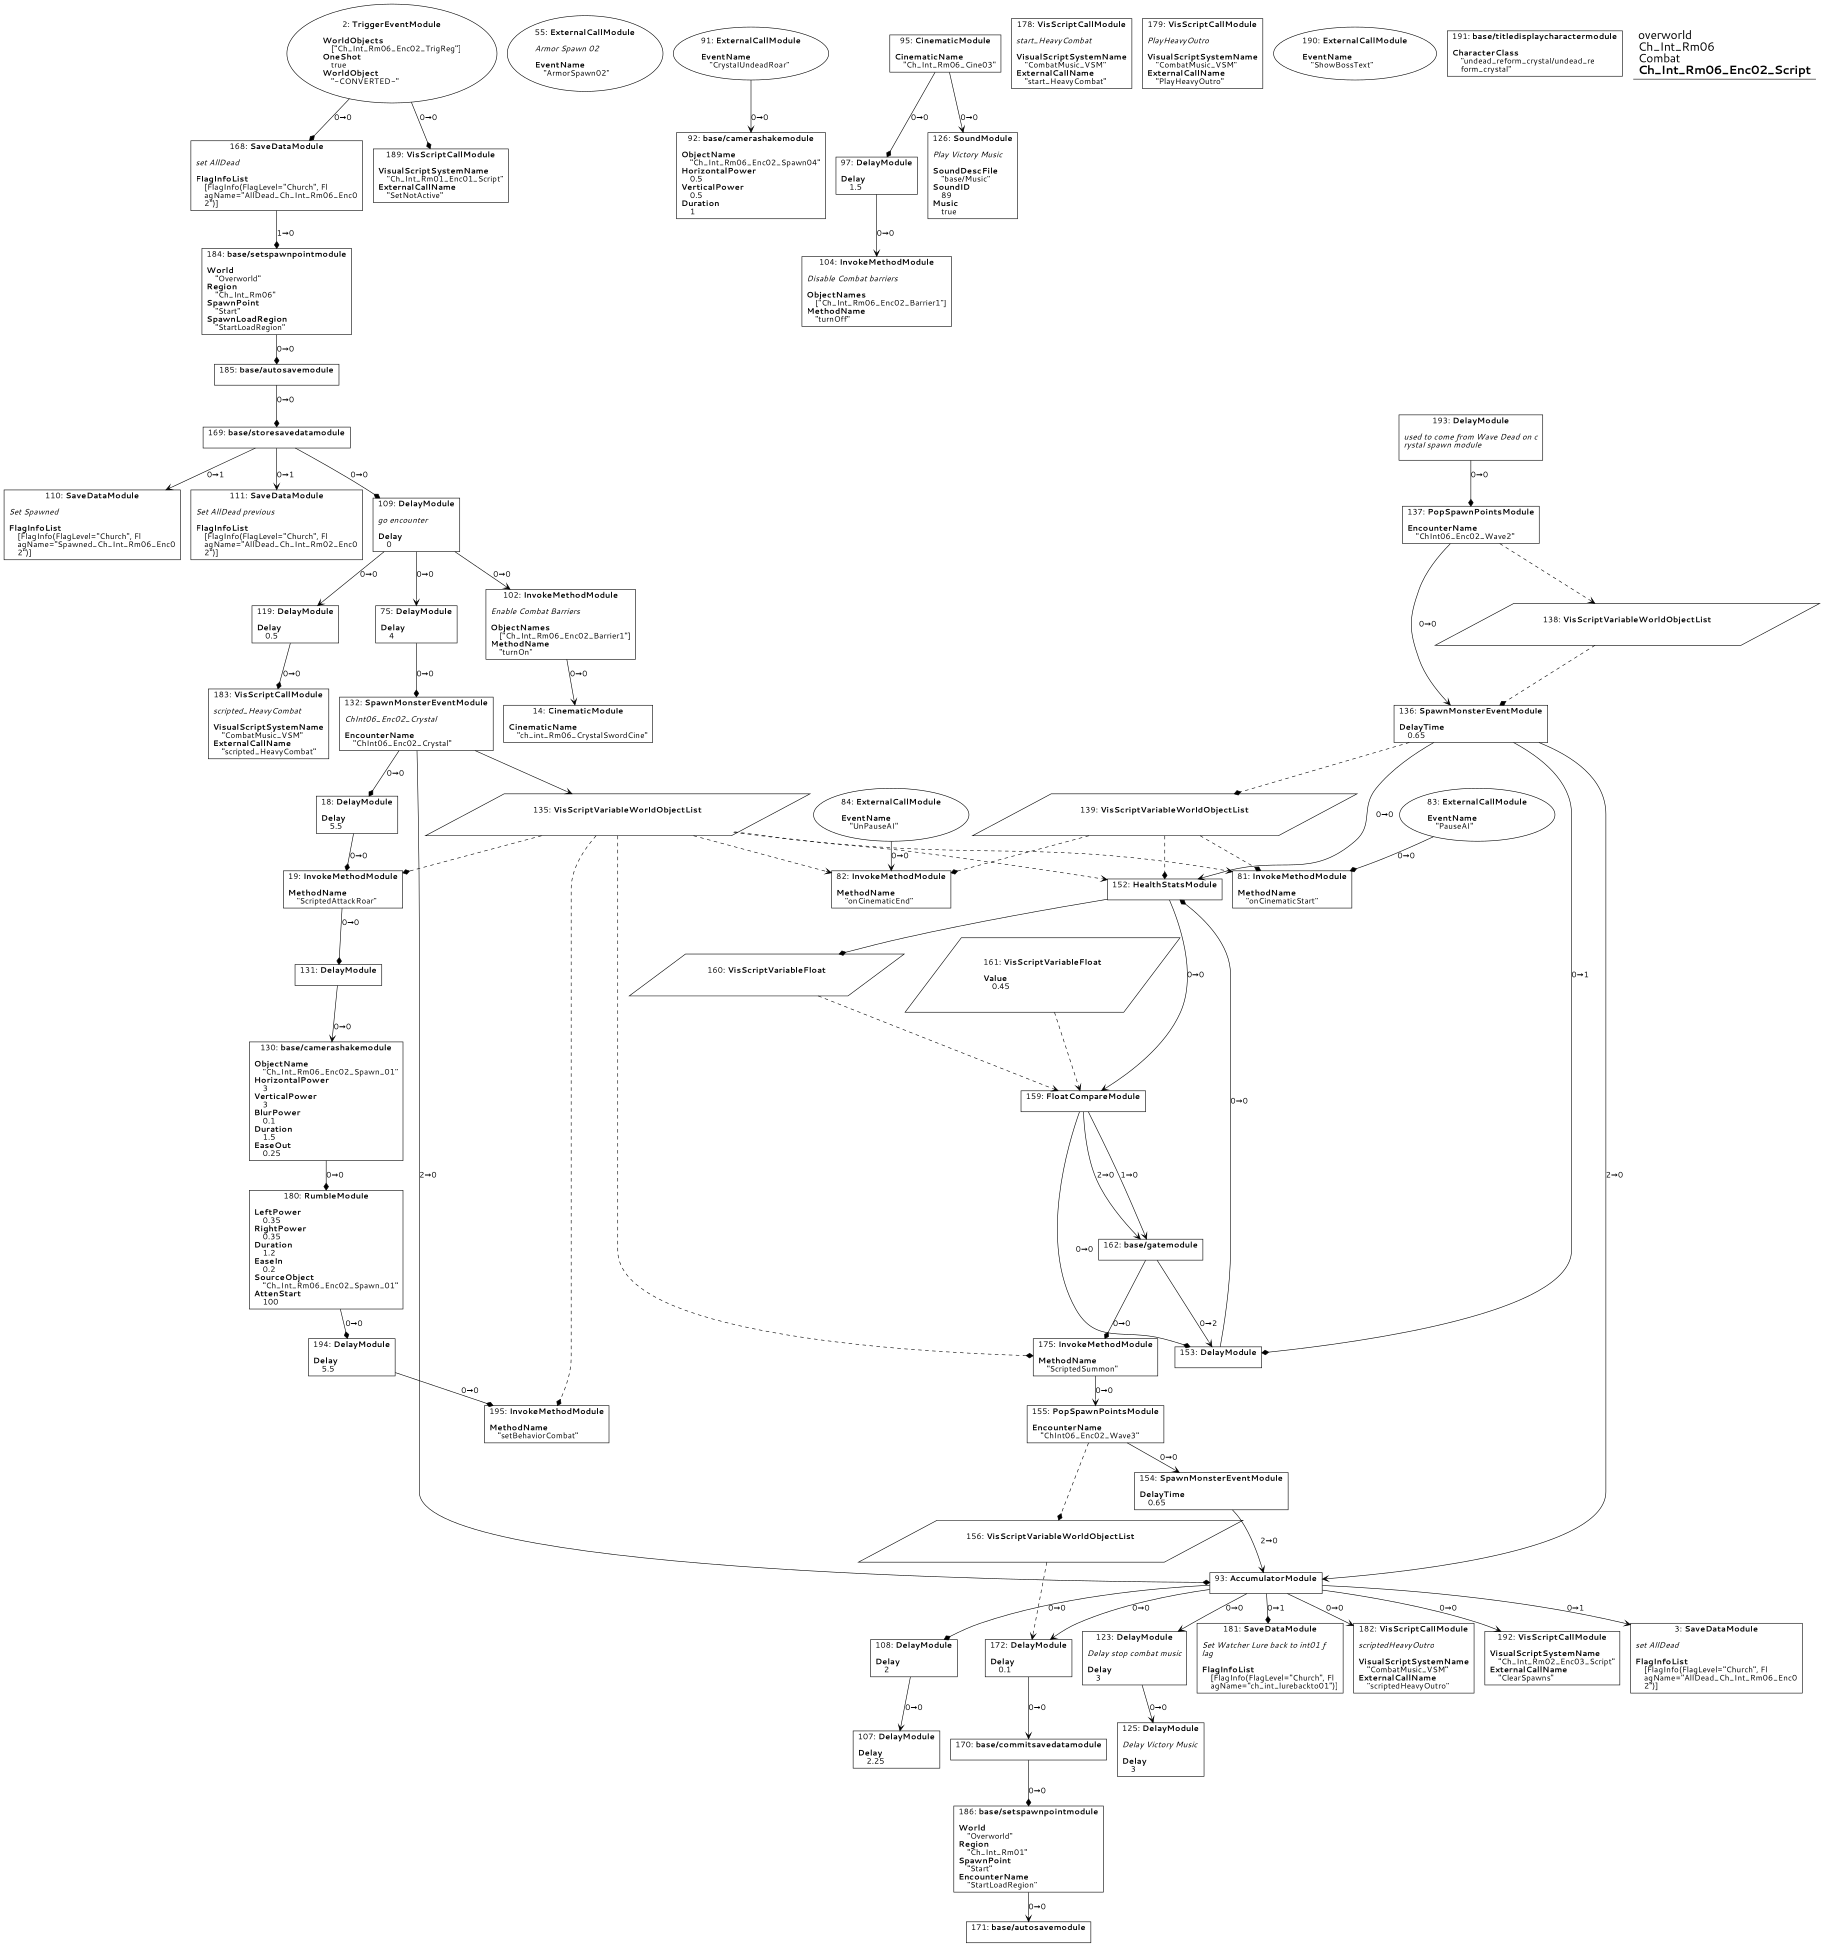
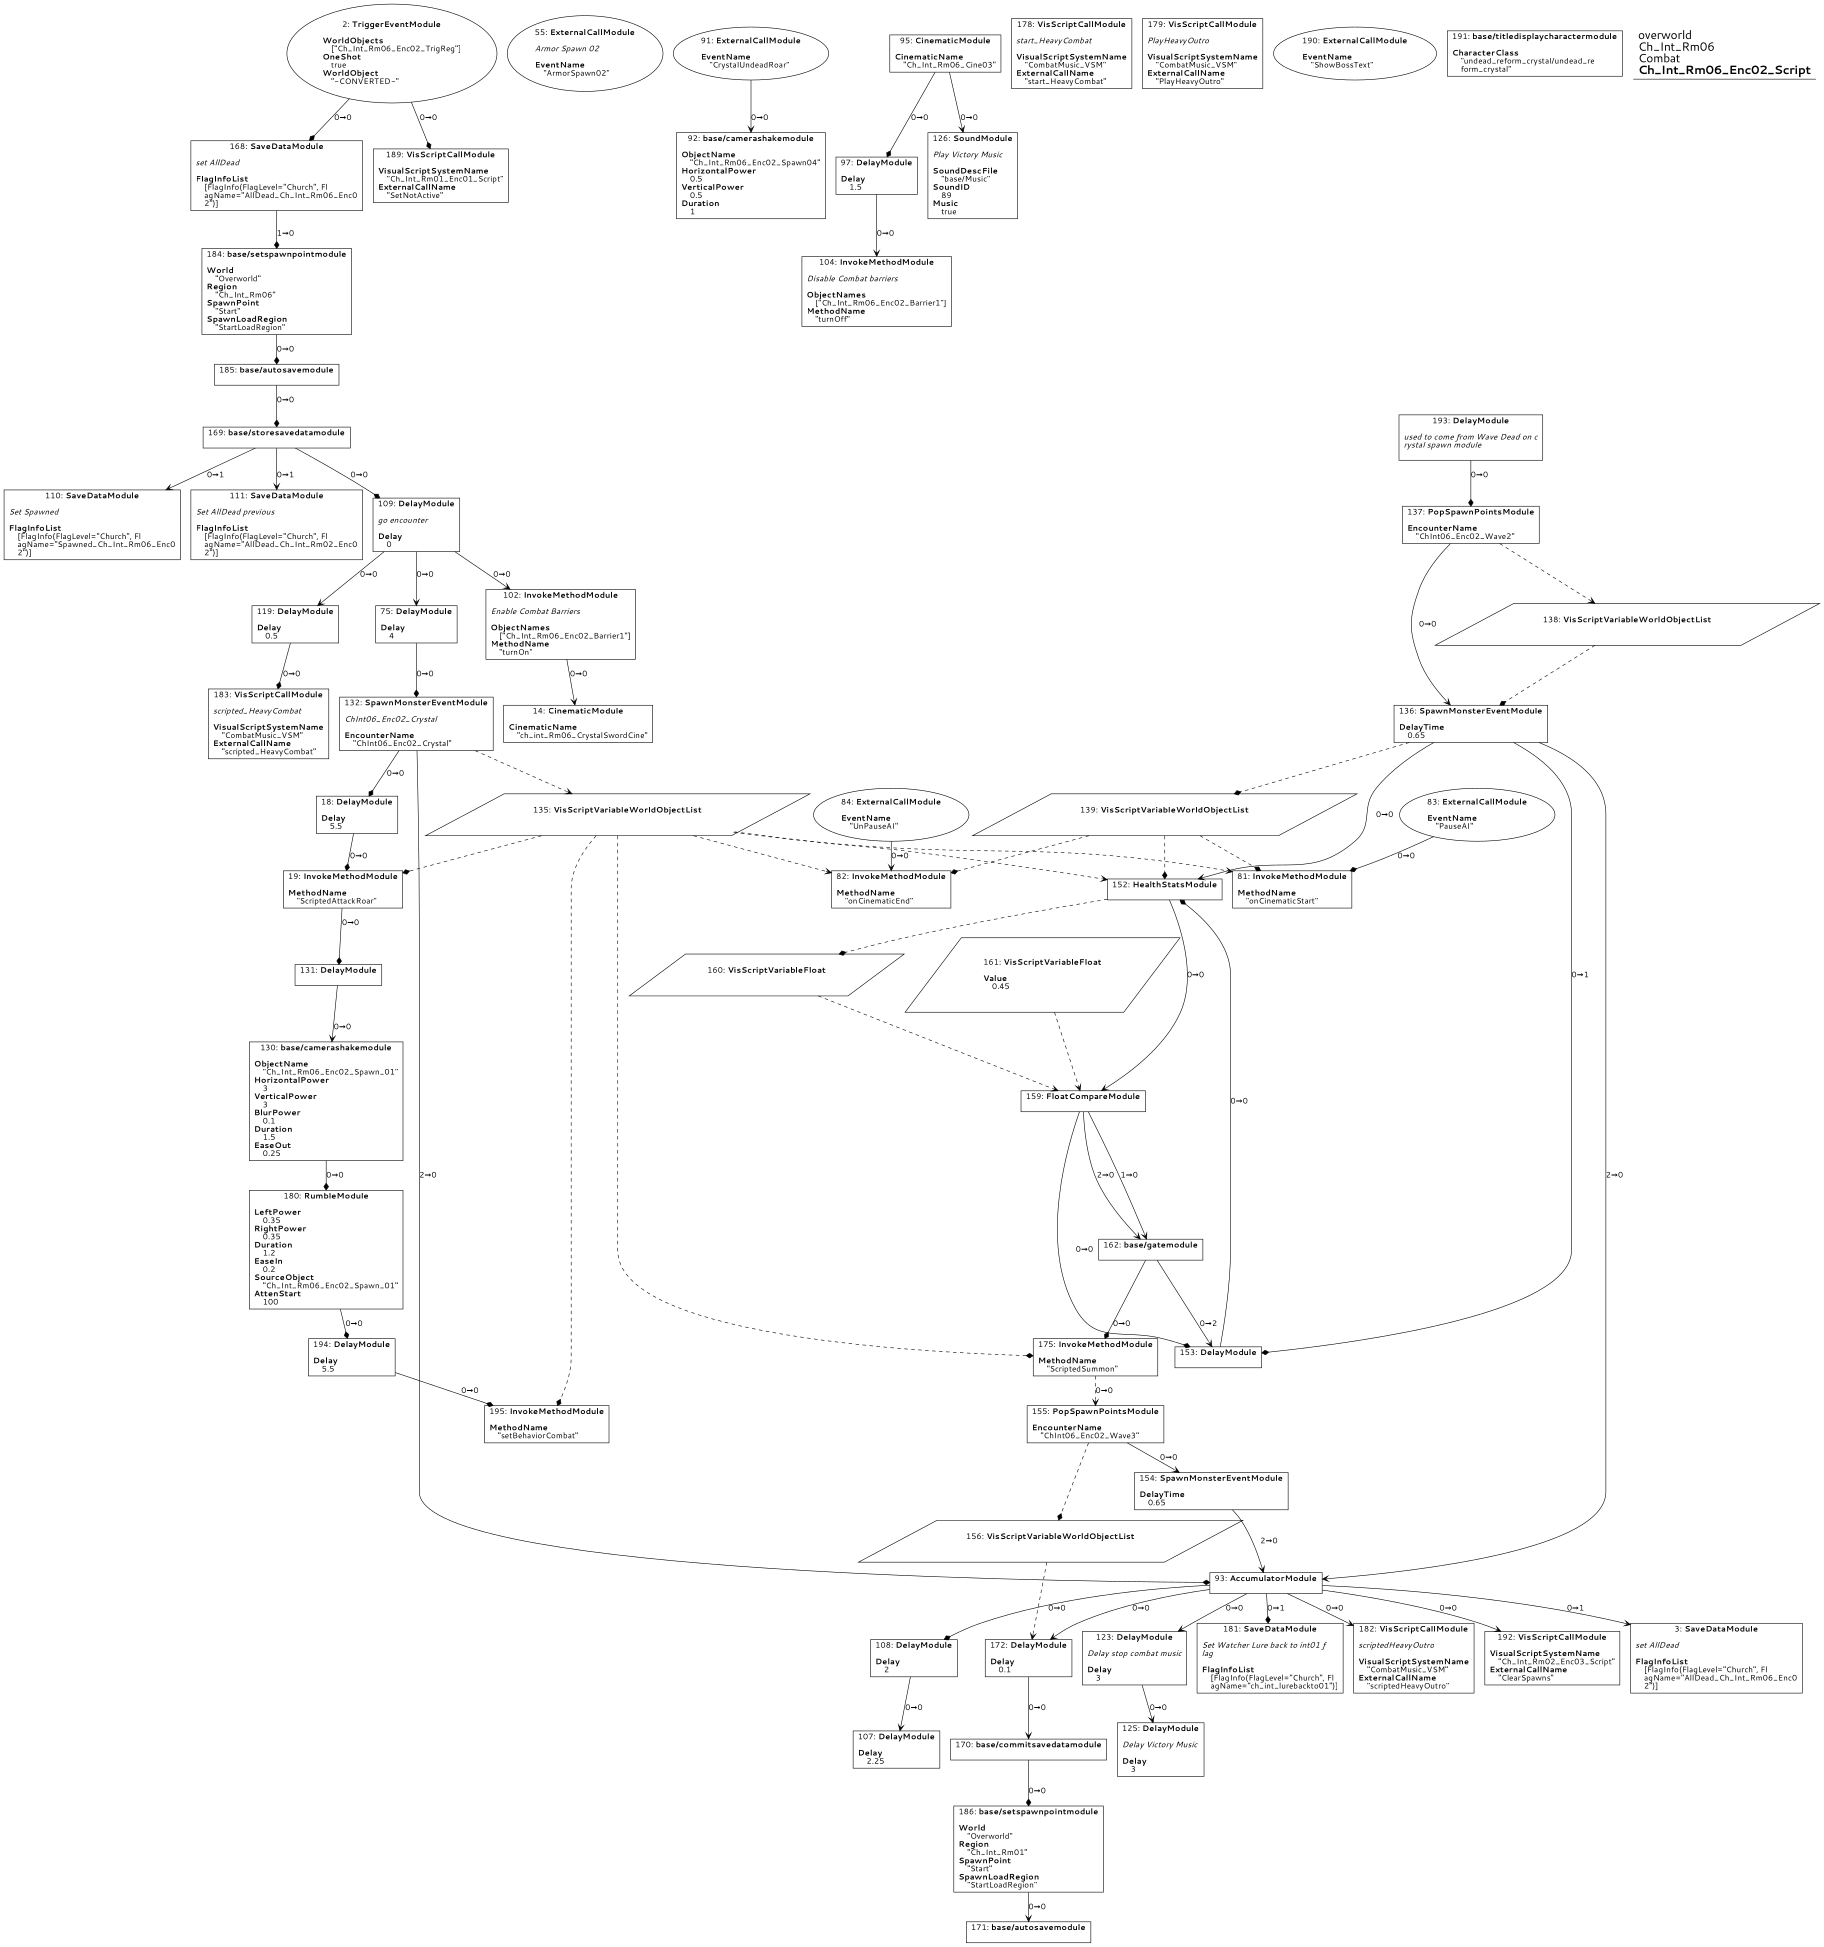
(521, 771) -> (521, 771)
(976, 923) -> (976, 923)
(1096, 1388) -> (1096, 1388)
(994, 1877) -> (999, 1877)
